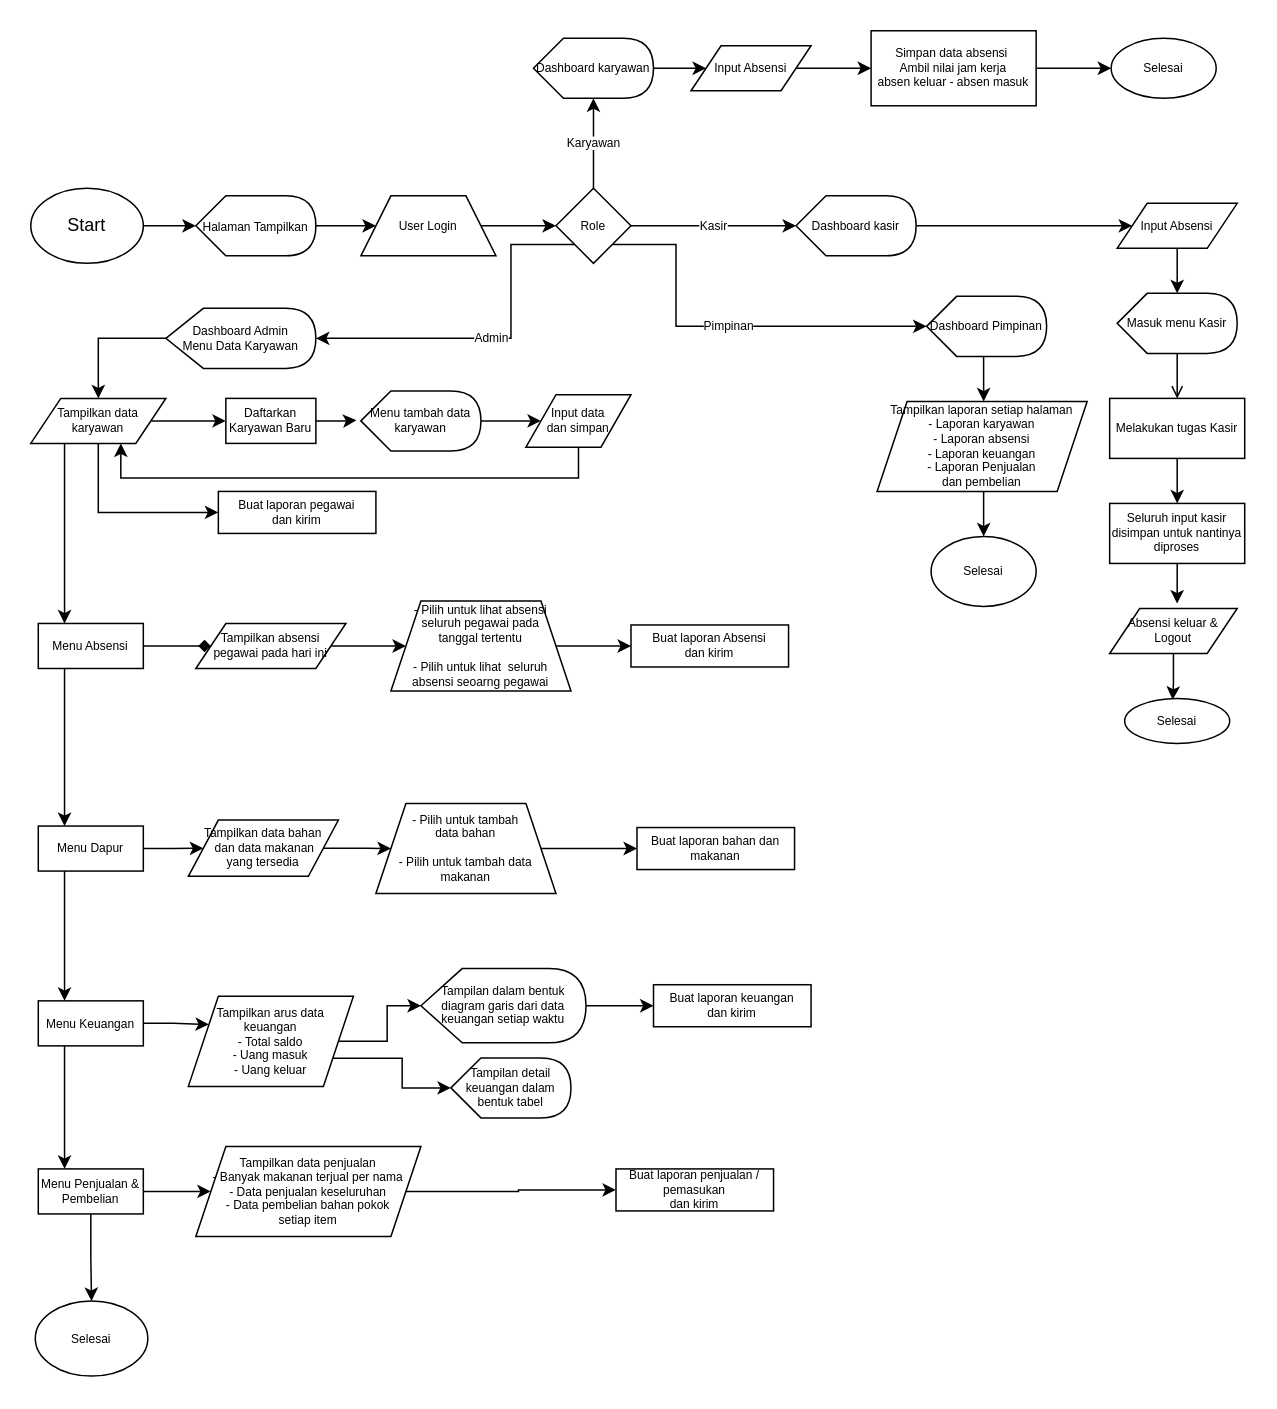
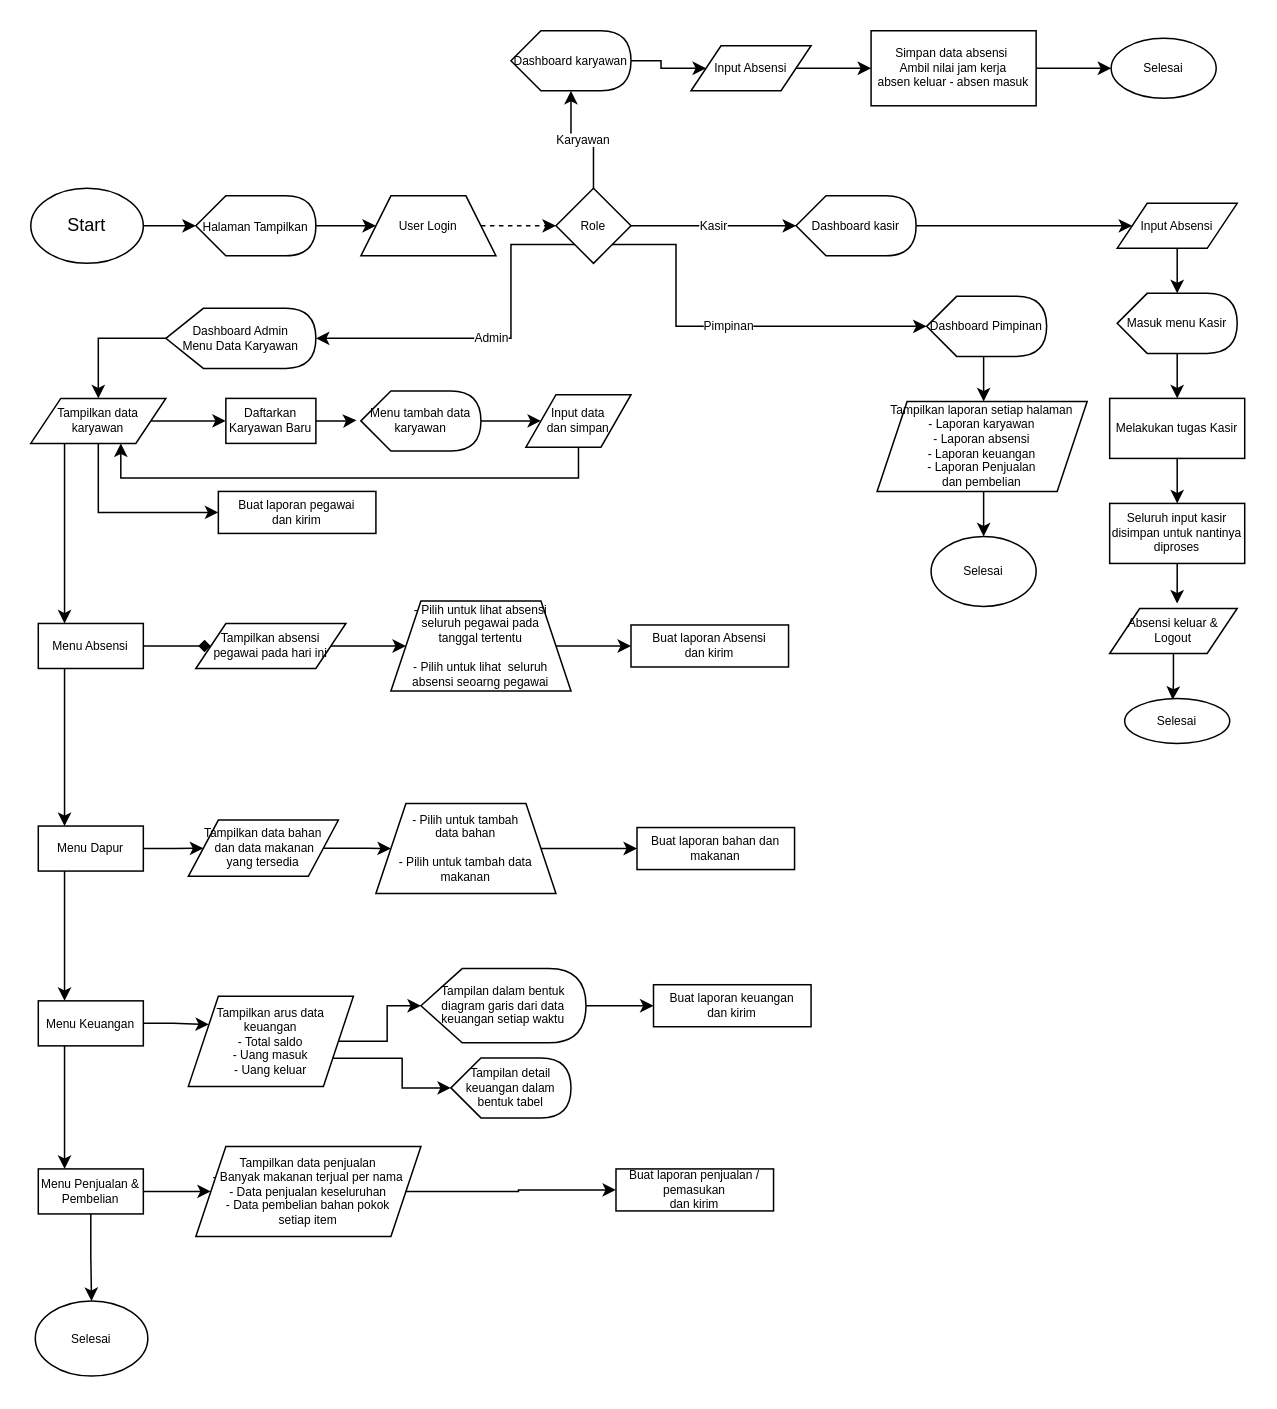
(593, 68) -> (571, 61)
(514, 226) -> (514, 226)
(1177, 389) -> (1177, 387)
